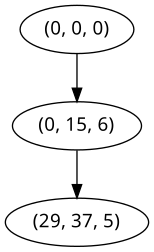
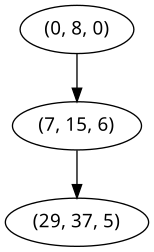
(77, 29) -> (77, 29)
(77, 126) -> (77, 126)
